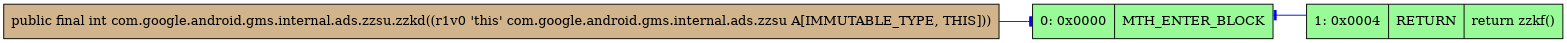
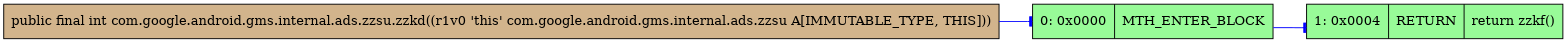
(1292, 15) -> (1288, 28)
